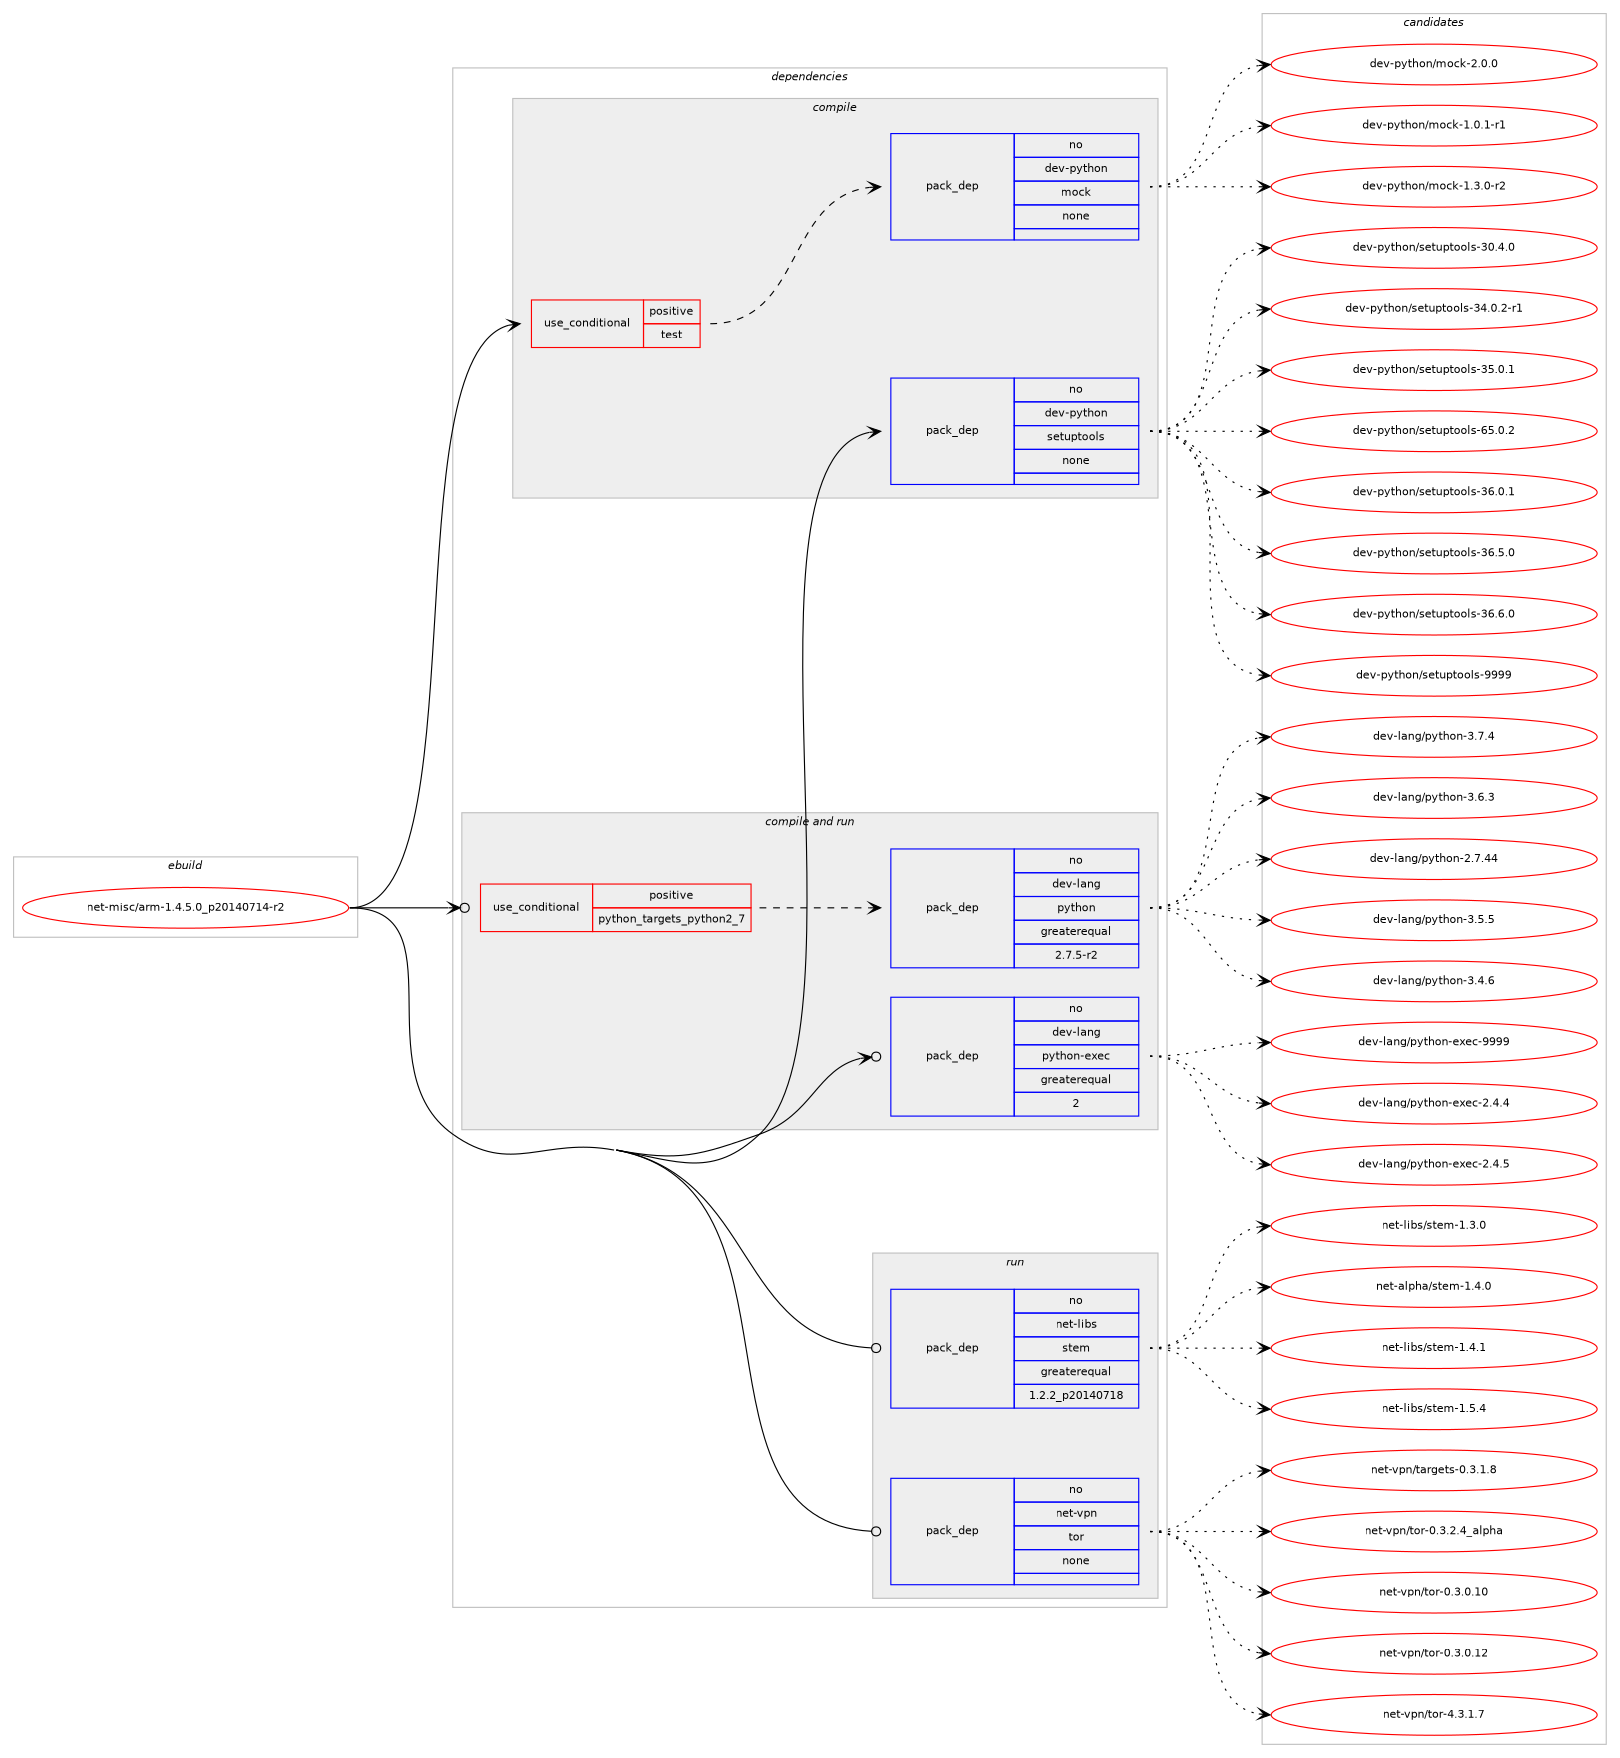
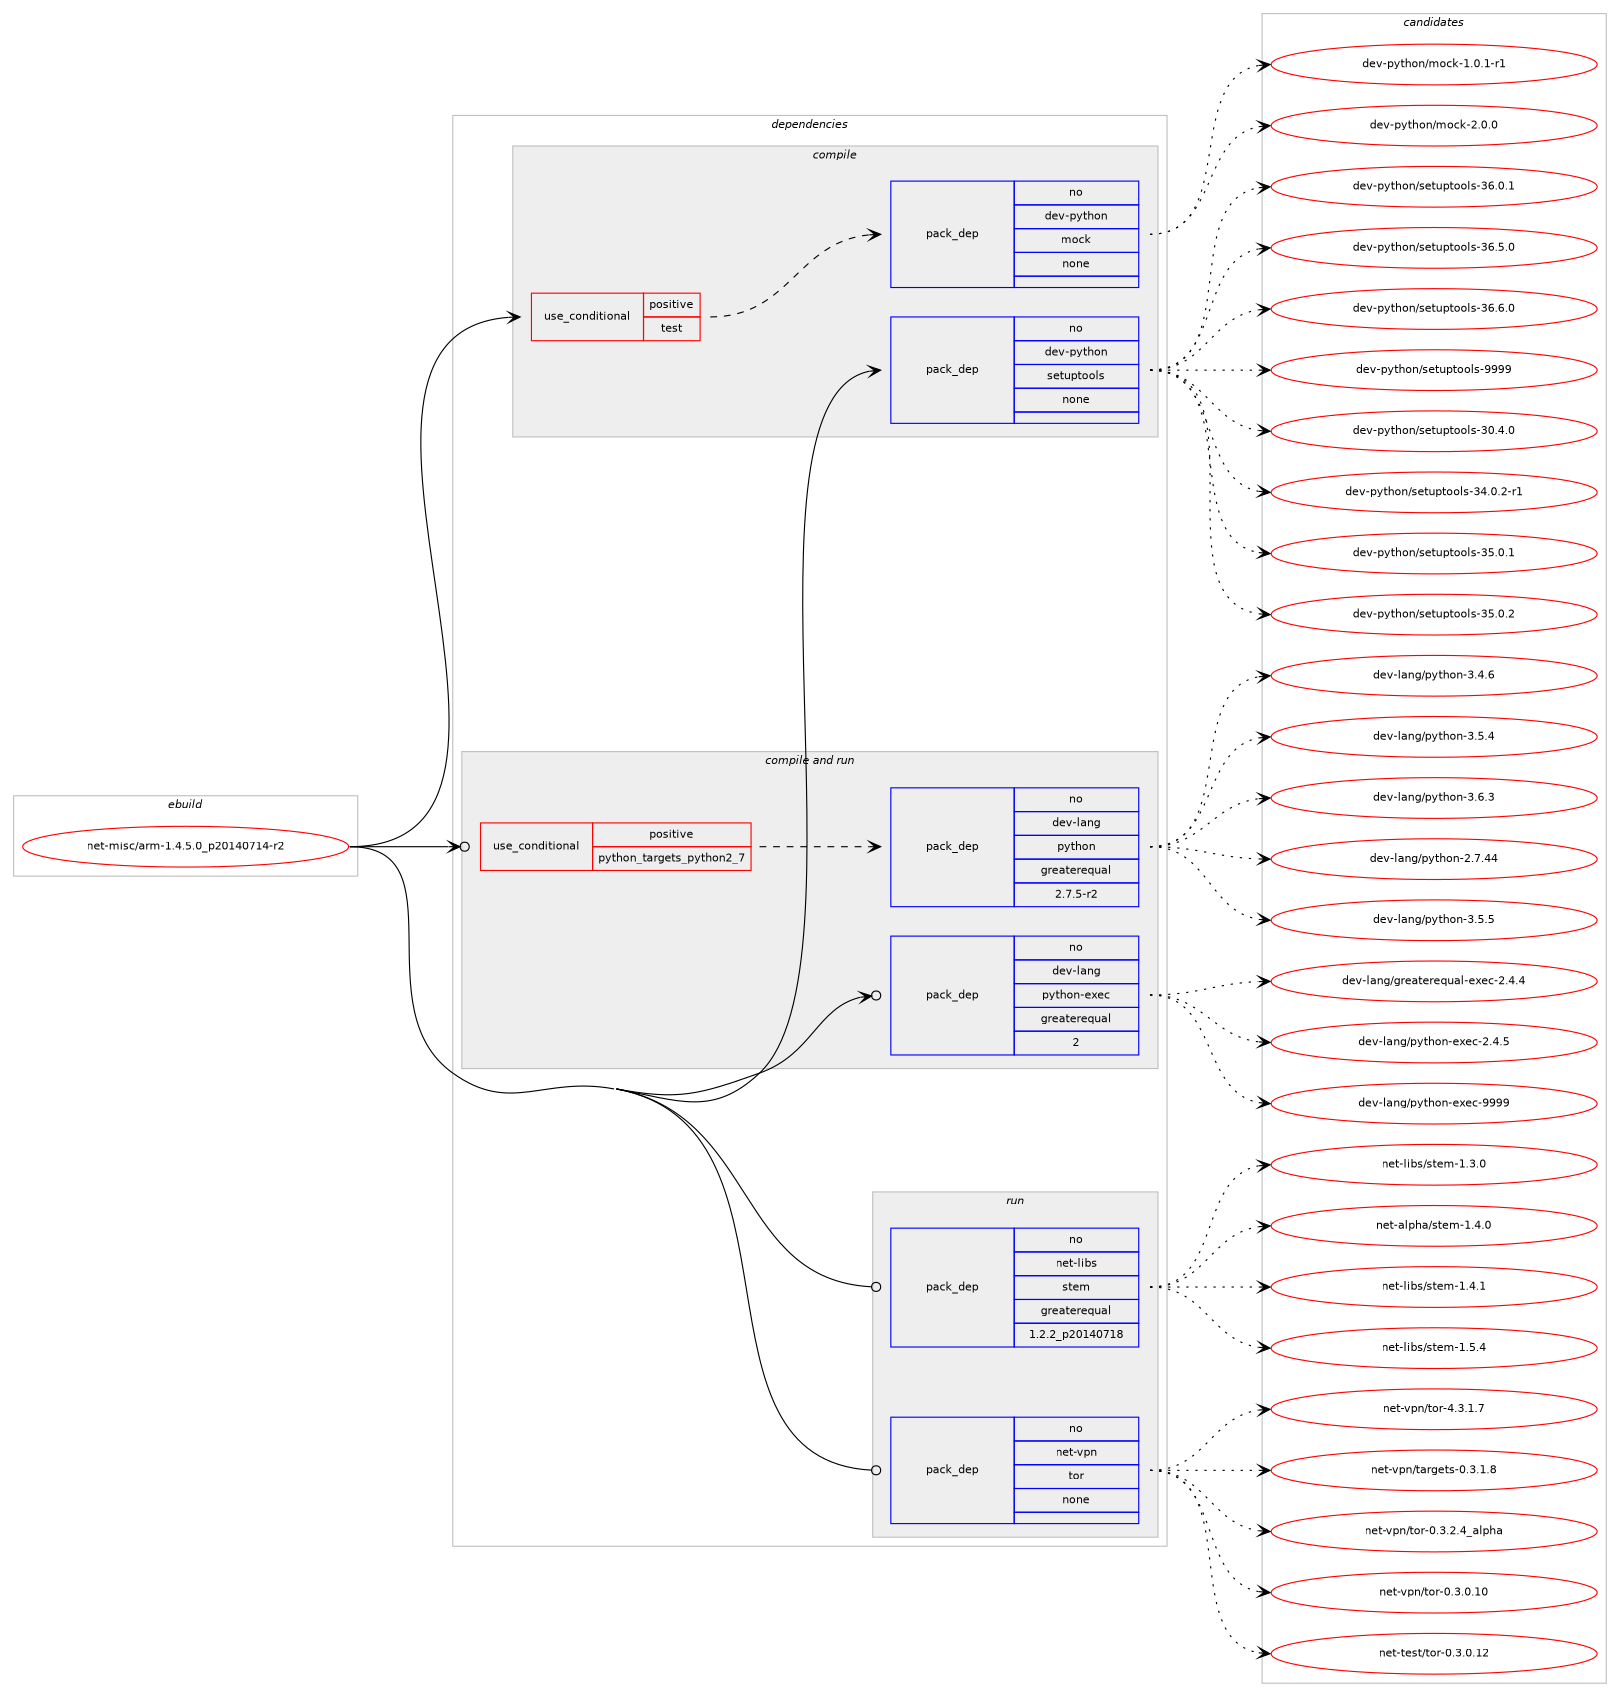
(1434, 187) -> none
(1434, 431) -> (1434, 615)
(1434, 737) -> (1434, 737)
(1434, 1104) -> (1434, 981)
(1434, 1654) -> (1434, 1654)
